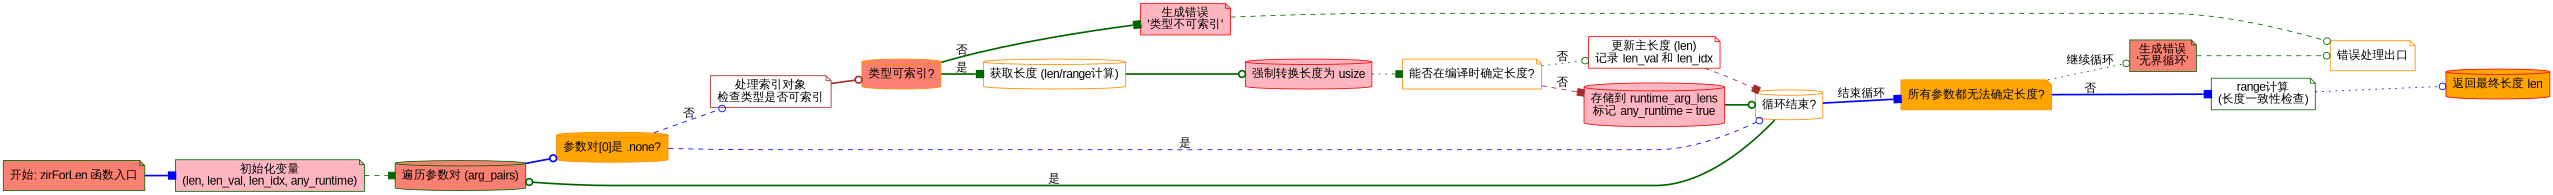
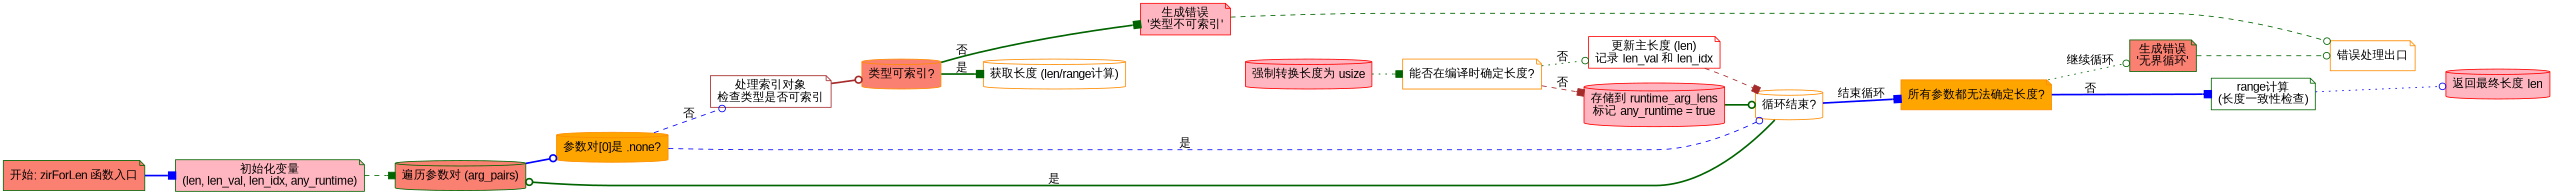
(1182, 74) -> none
(2498, 84) -> (2498, 84)
